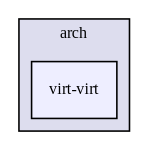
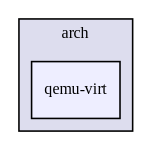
(74, 90) -> (76, 90)
